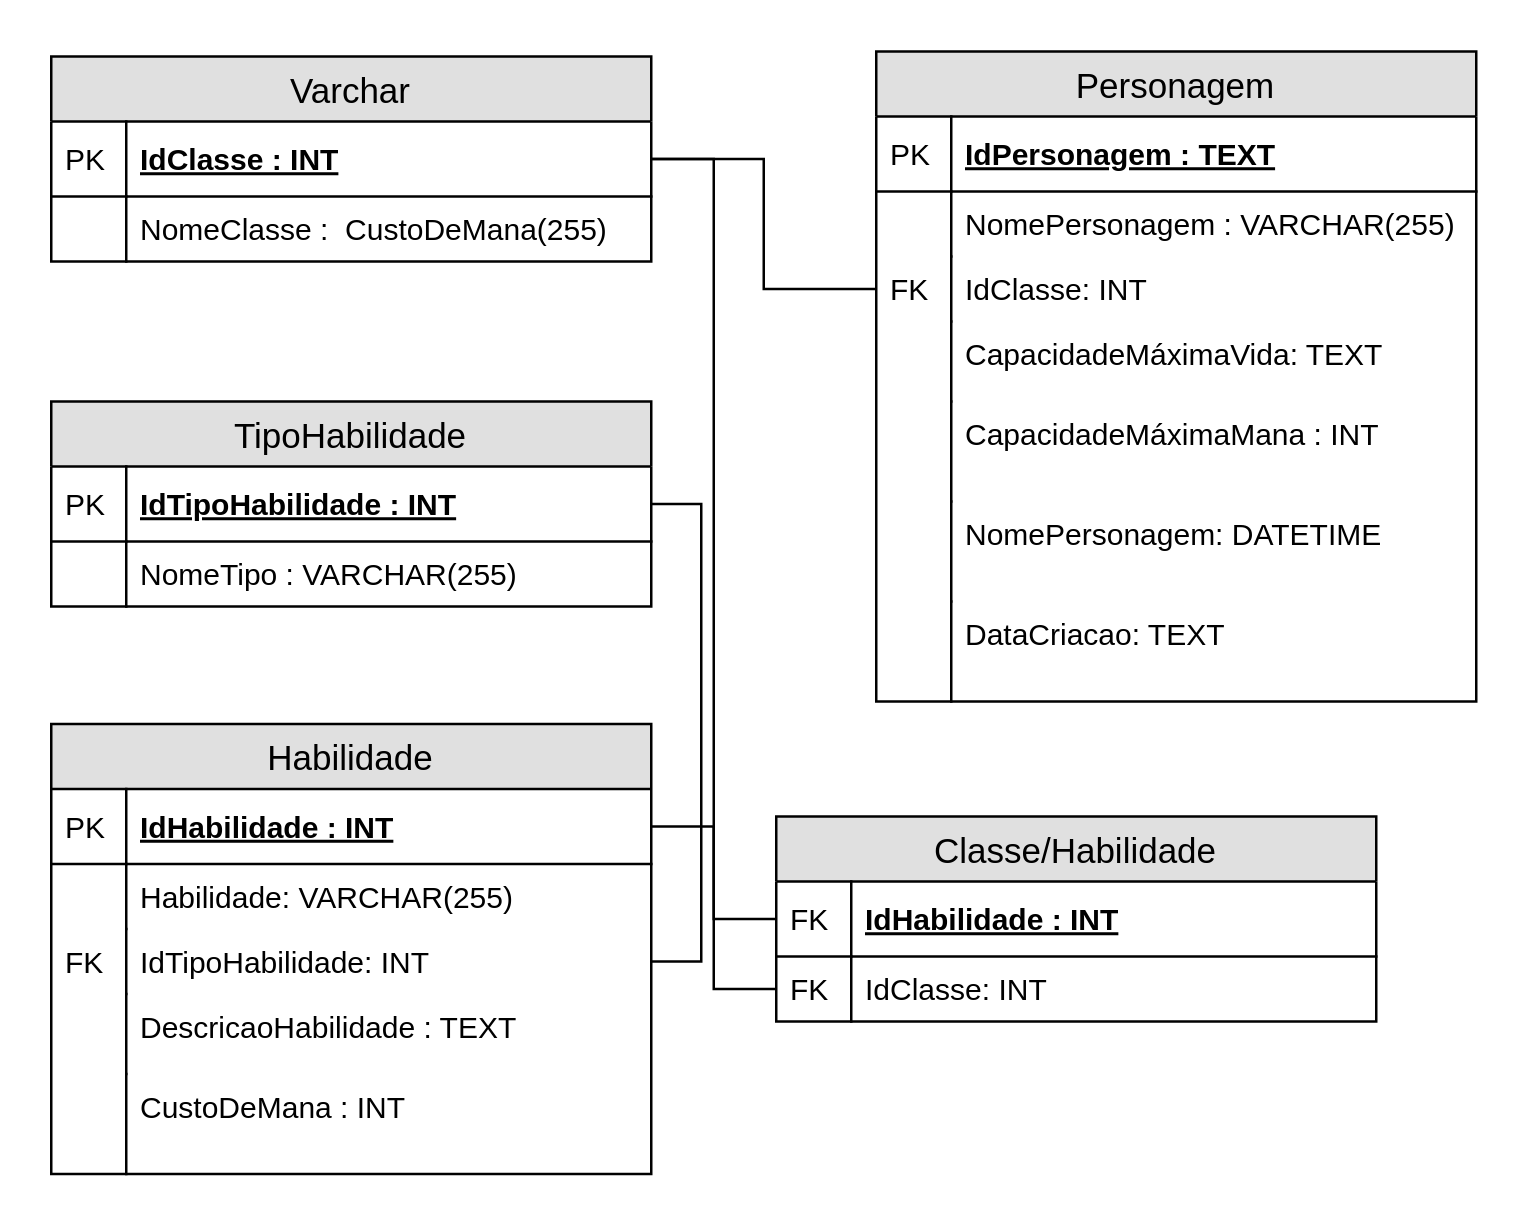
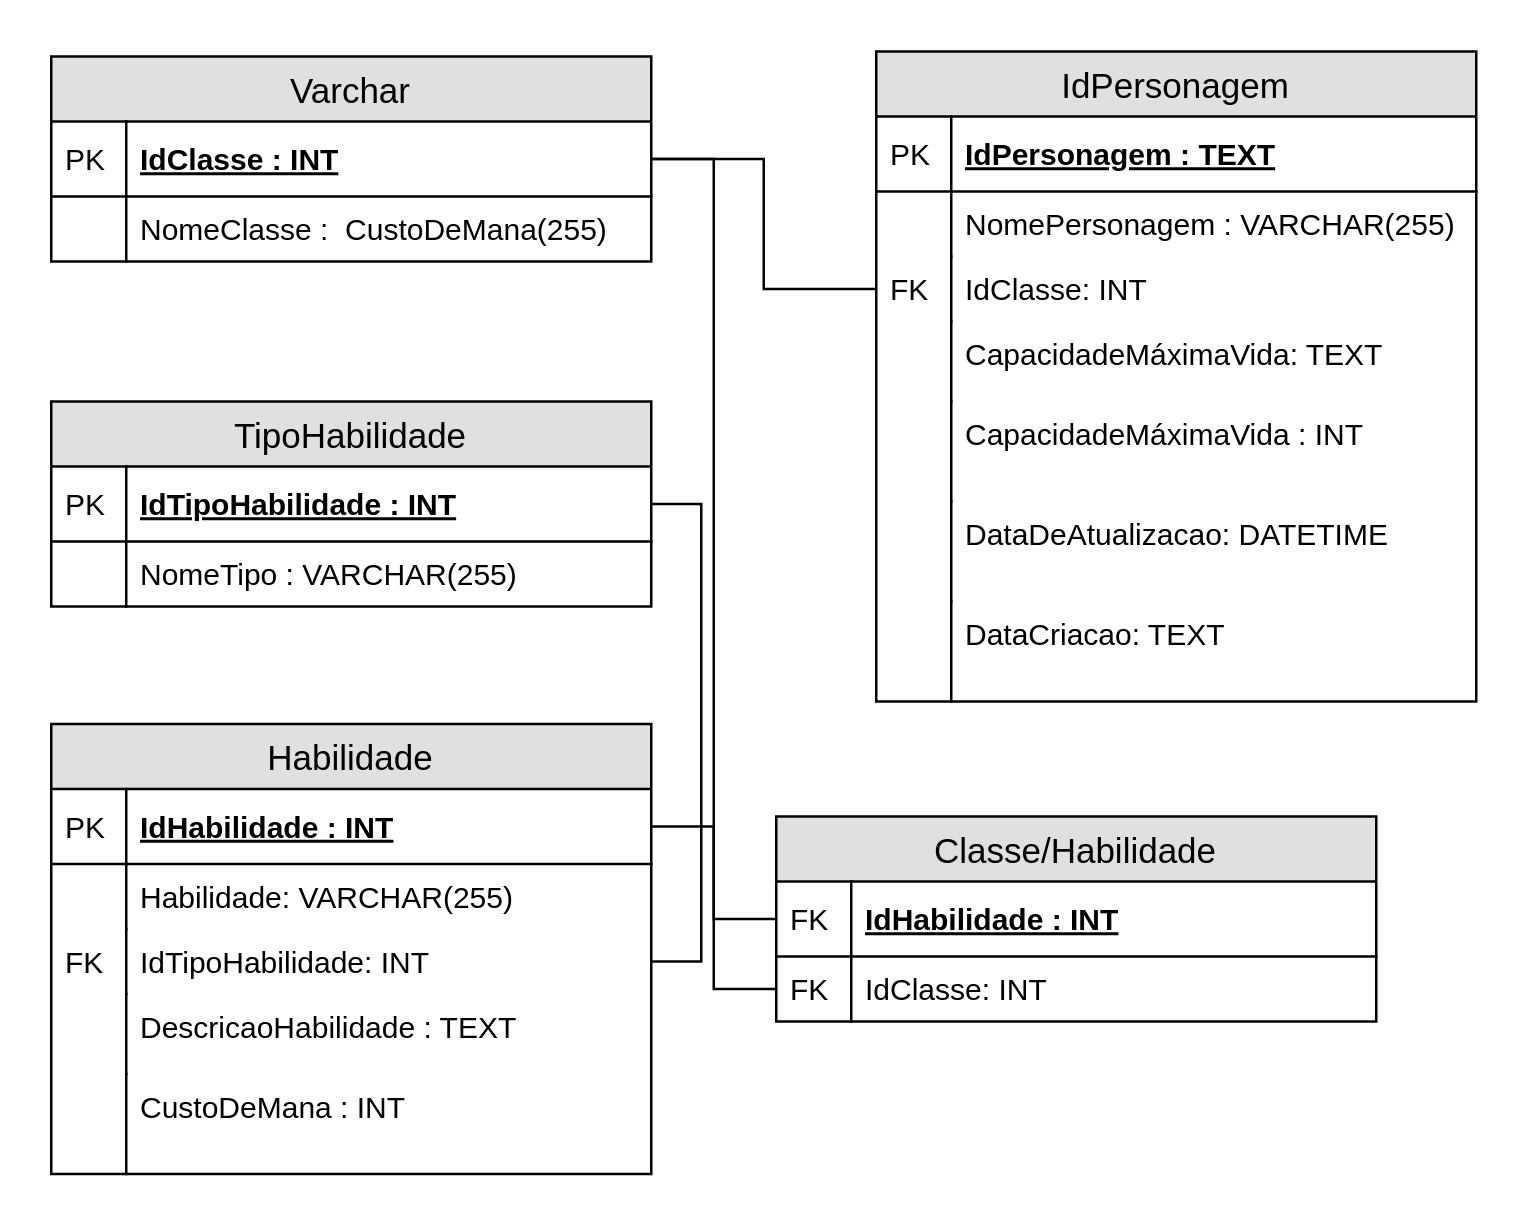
(1175, 86) -> (1175, 86)
(1164, 435) -> (1160, 435)
(1159, 535) -> (1176, 535)
